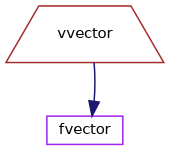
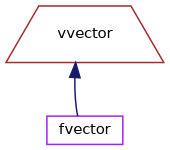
(95, 82) -> (75, 97)
